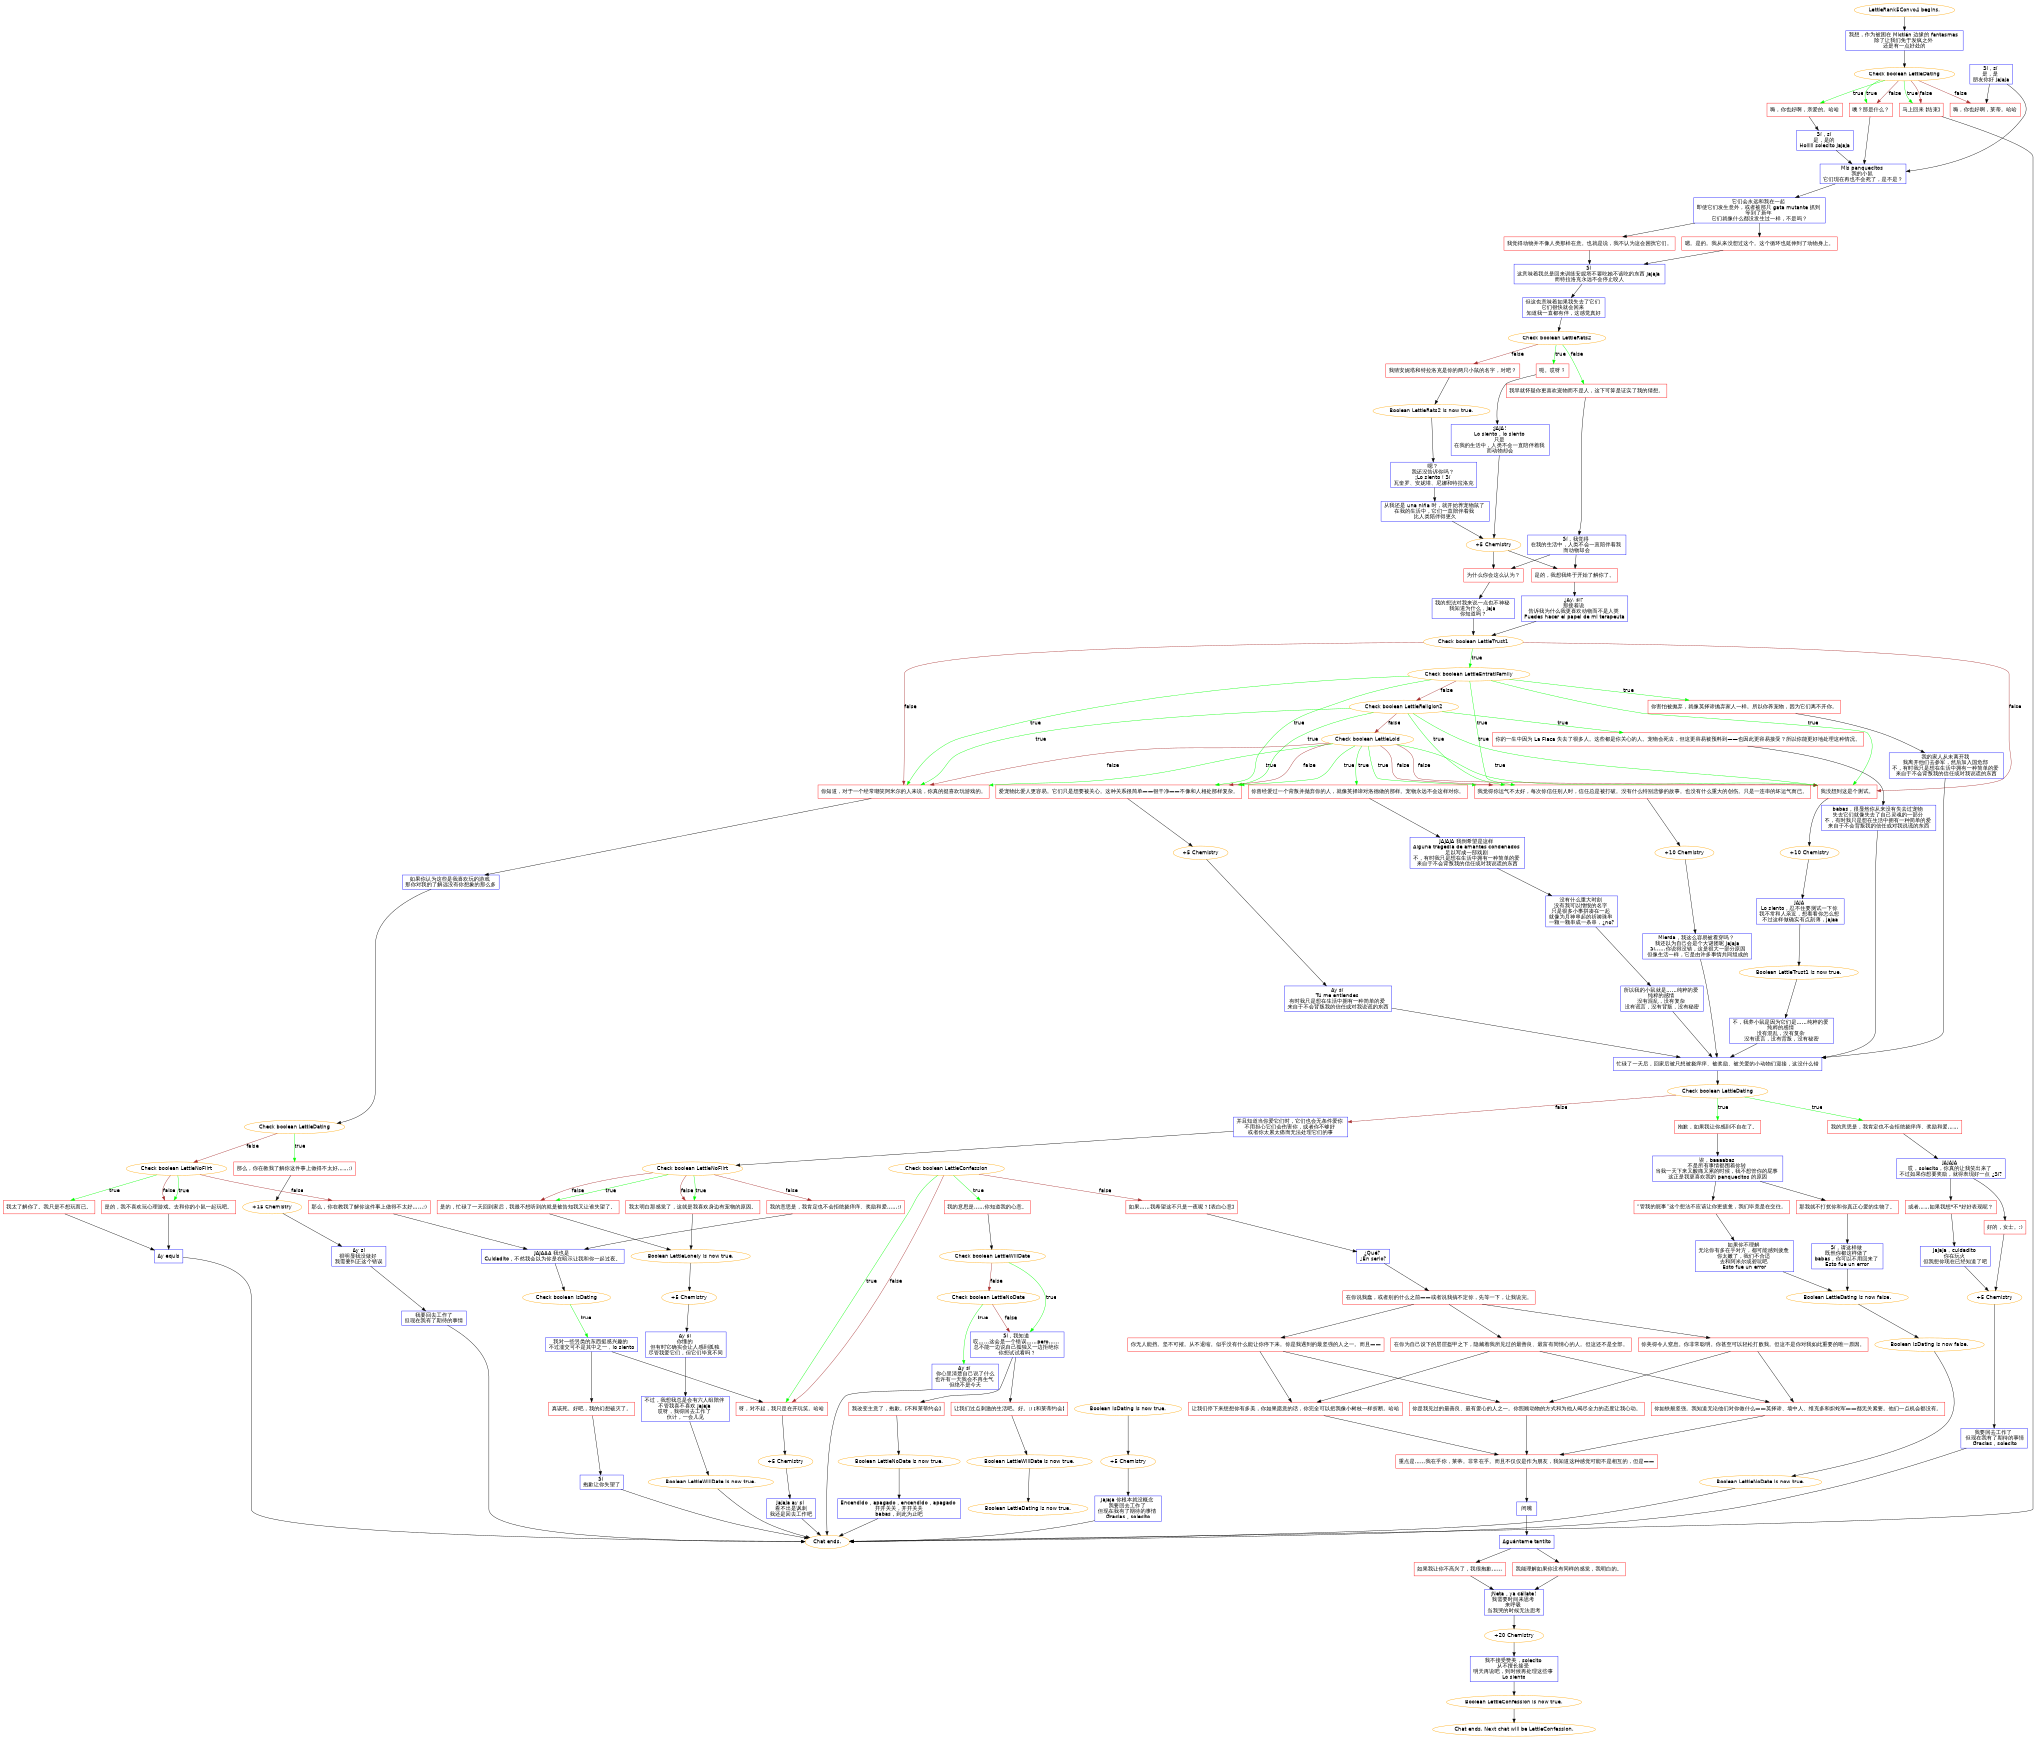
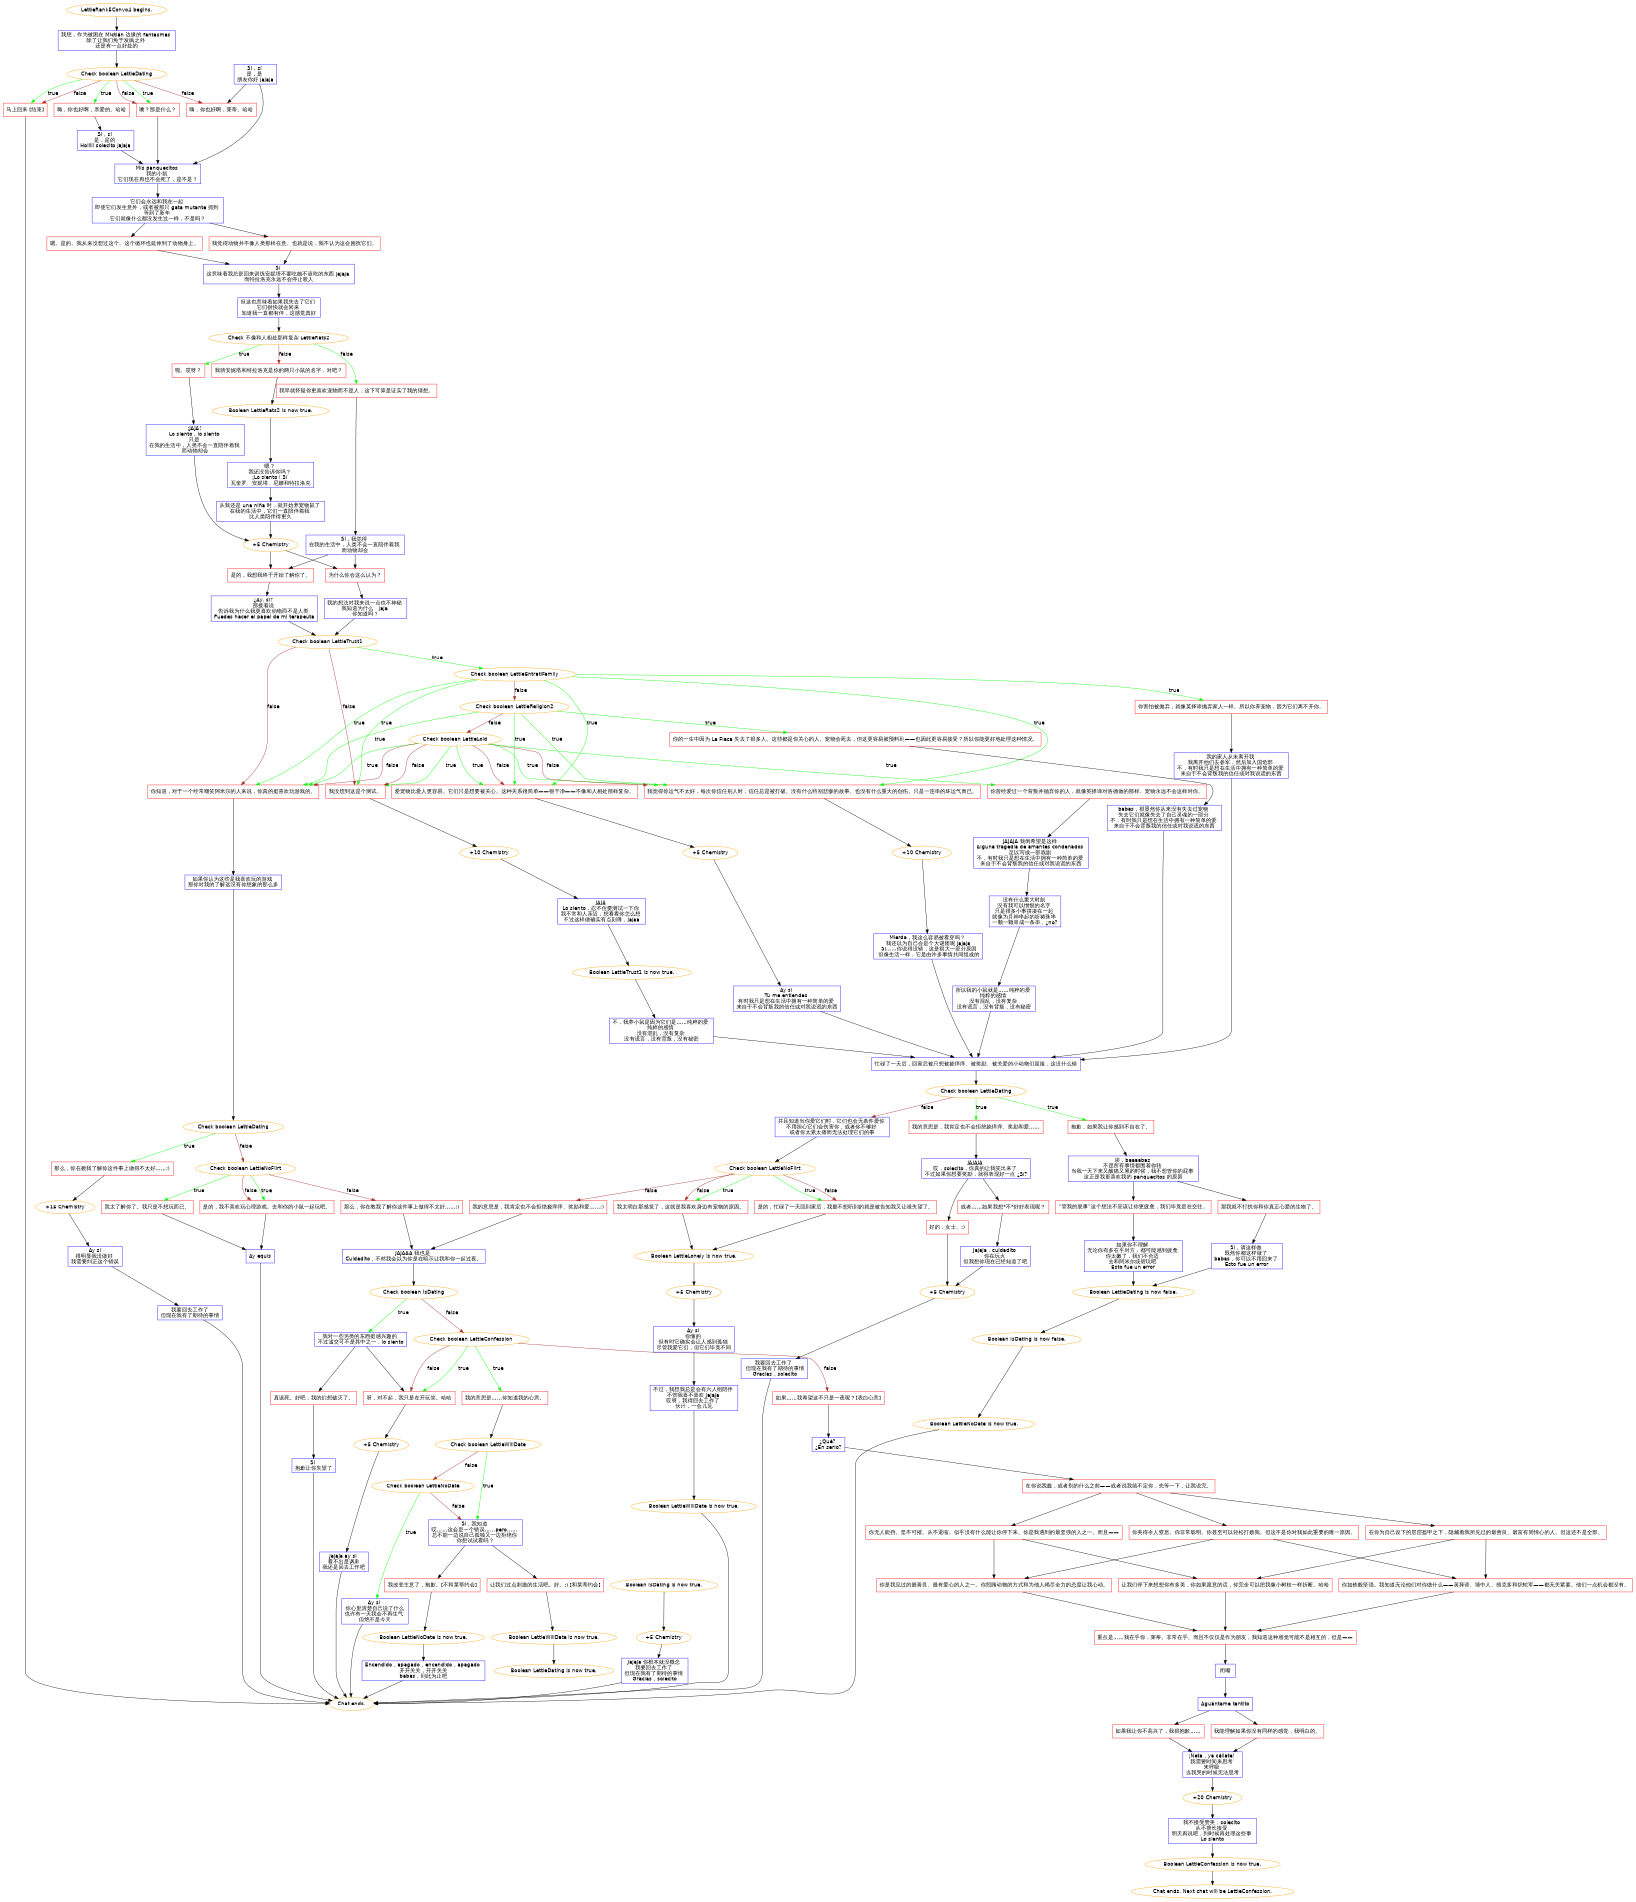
(1557, 338) -> (279, 338)
(1609, 766) -> none
none -> (441, 1315)
